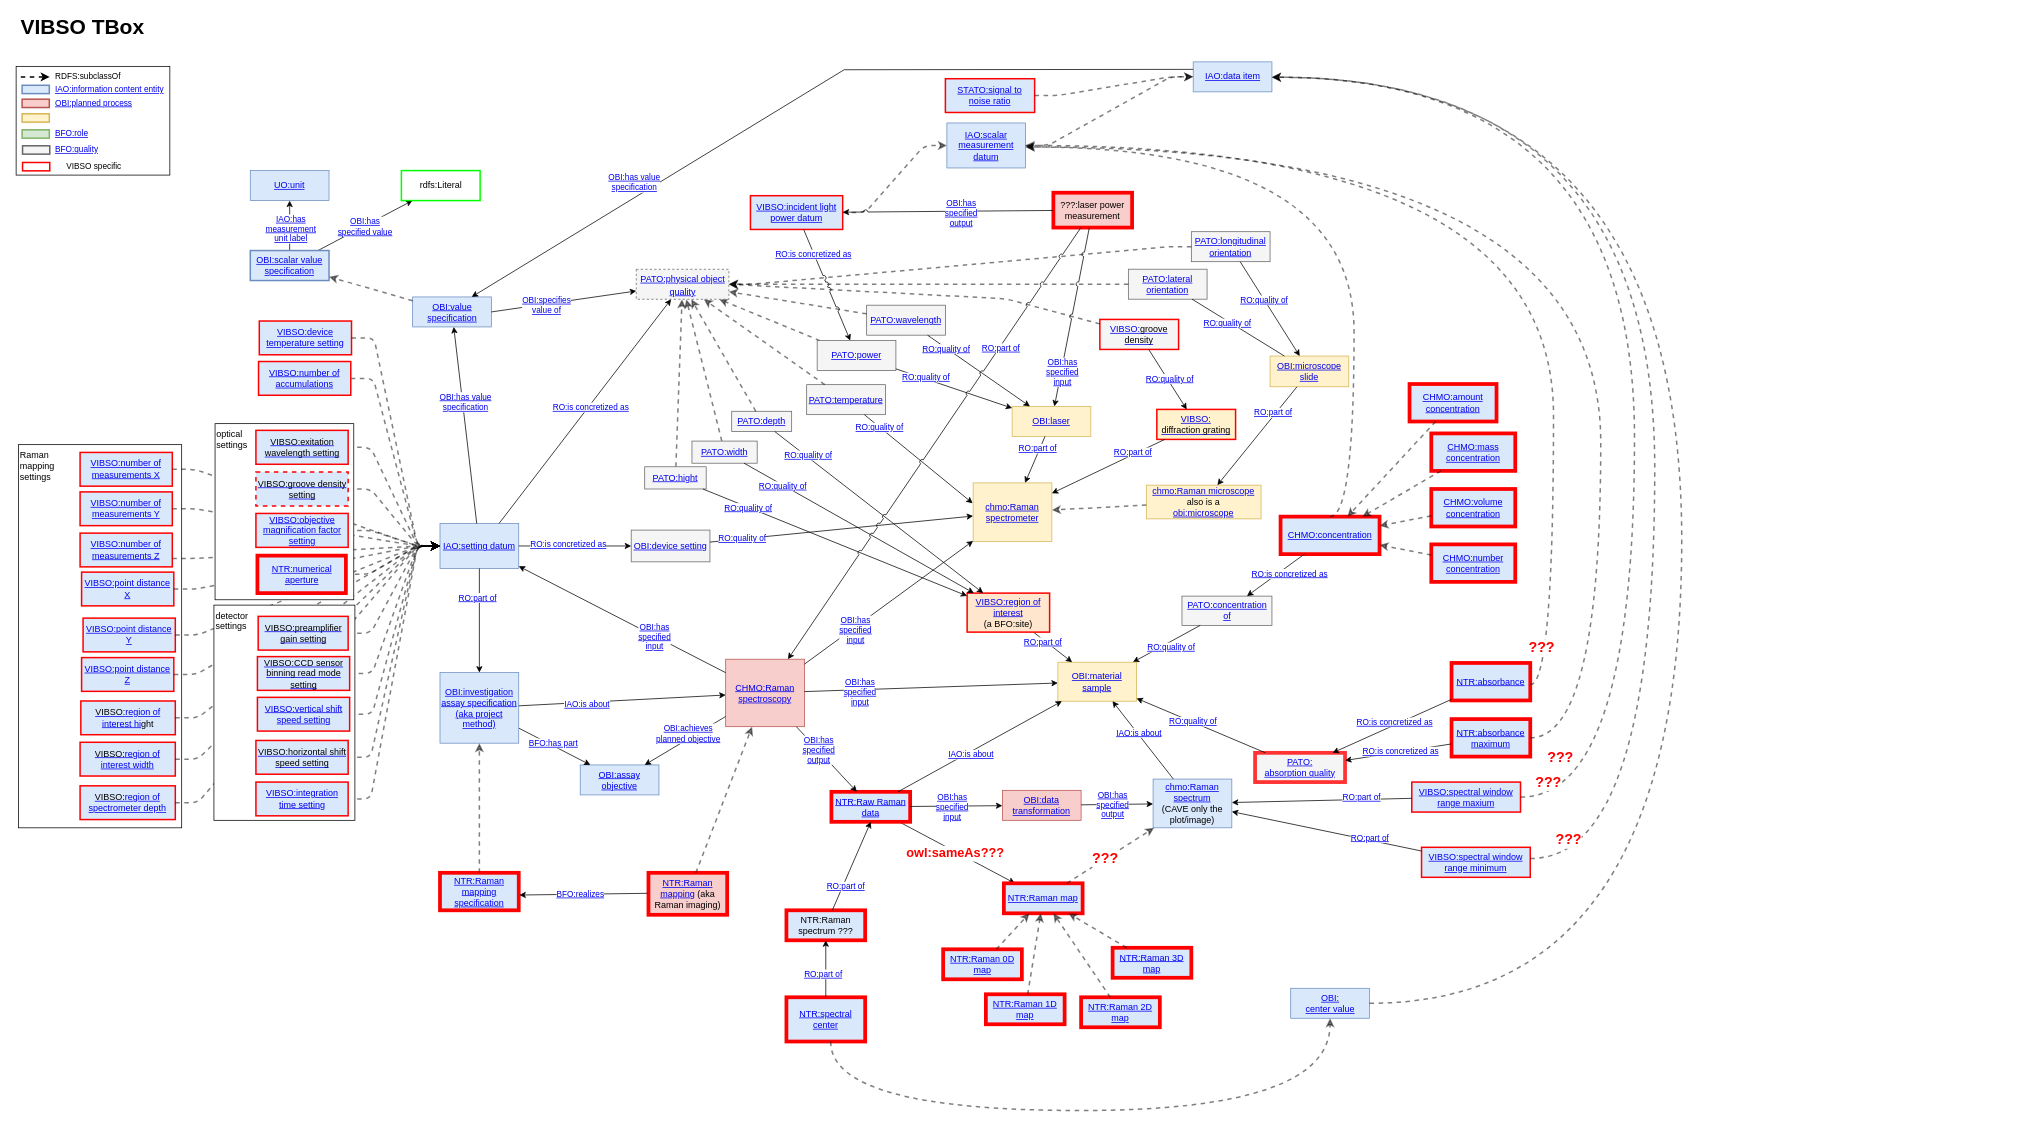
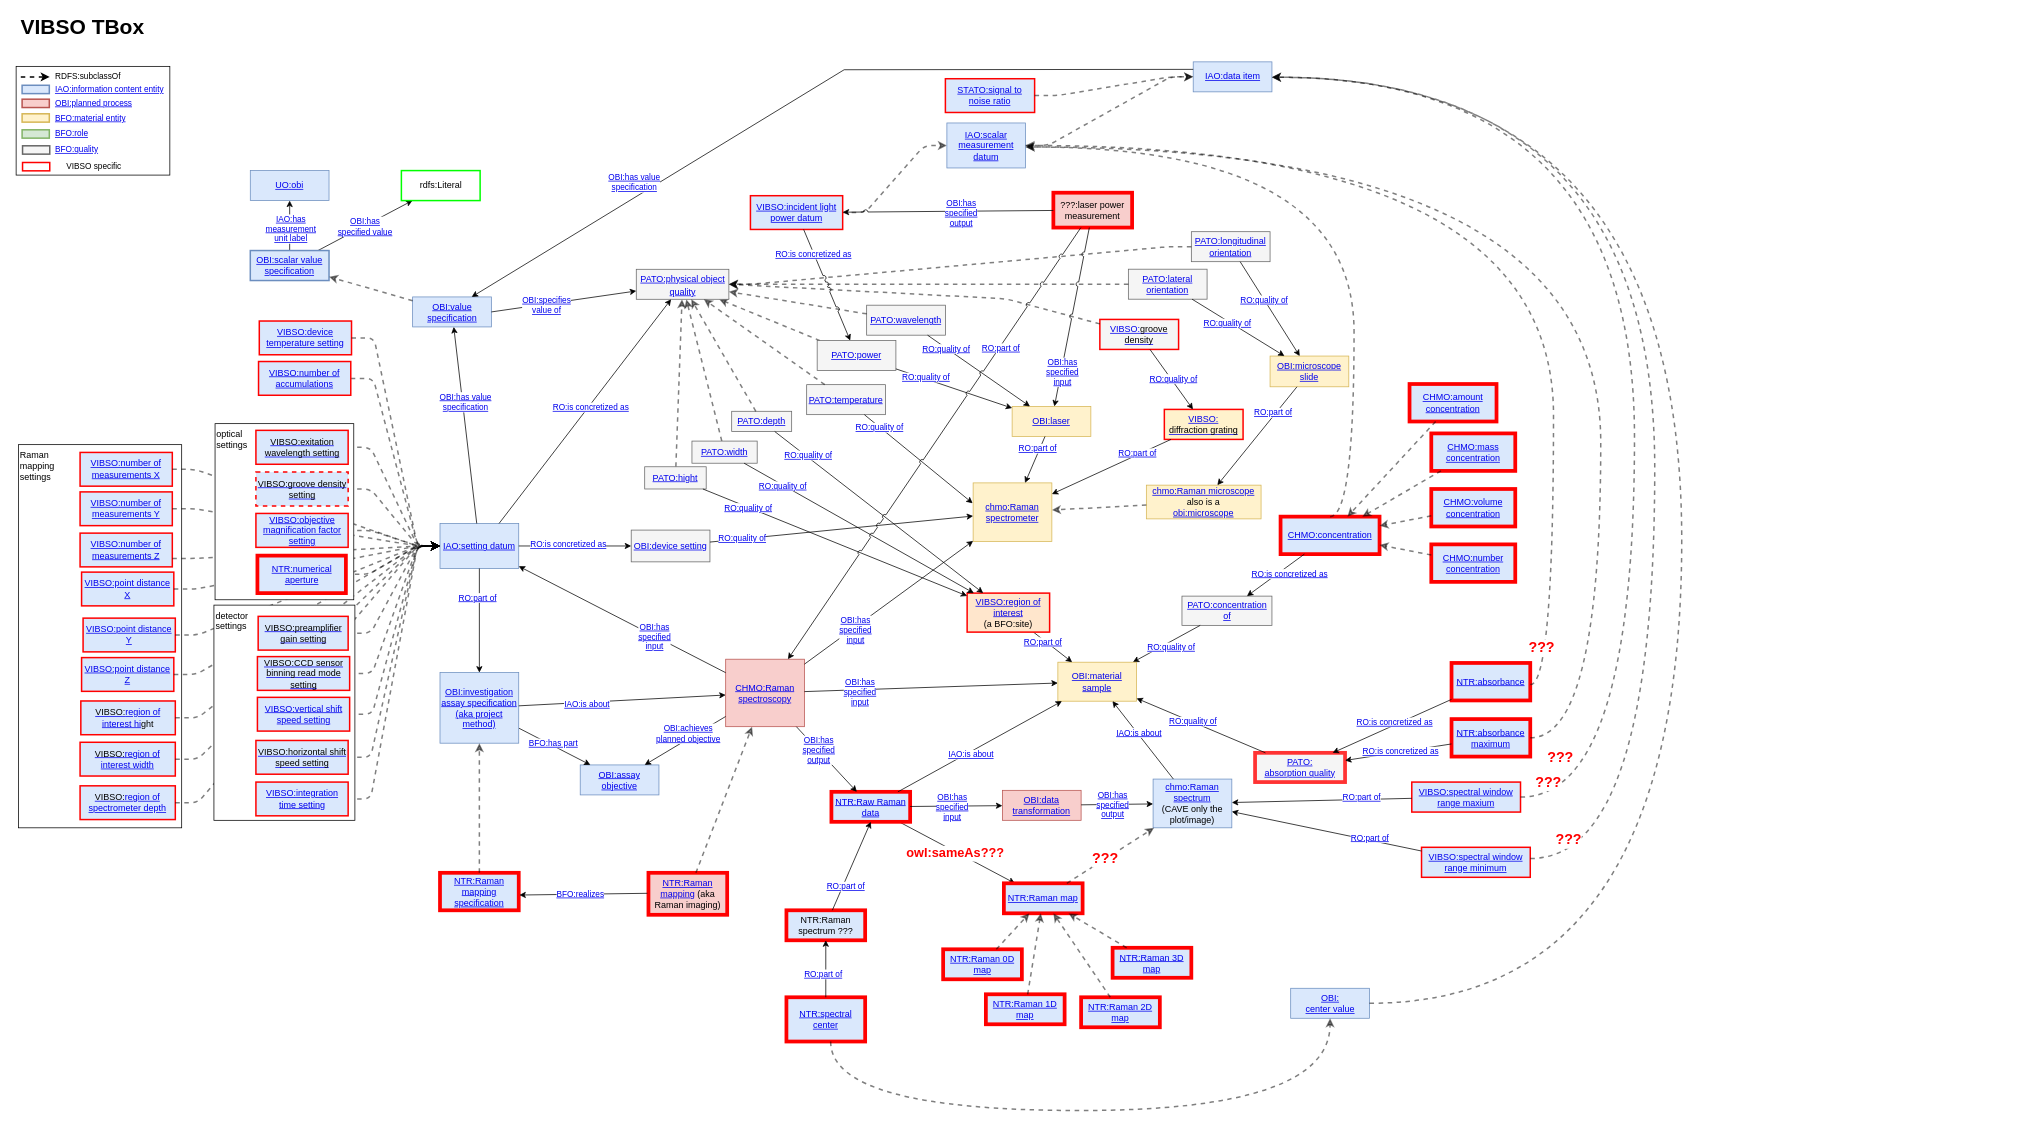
none -> (98, 118)
(290, 186) -> (290, 186)
(683, 284) -> (683, 284)
(1280, 353) -> (1279, 353)
(1196, 425) -> (1204, 425)
